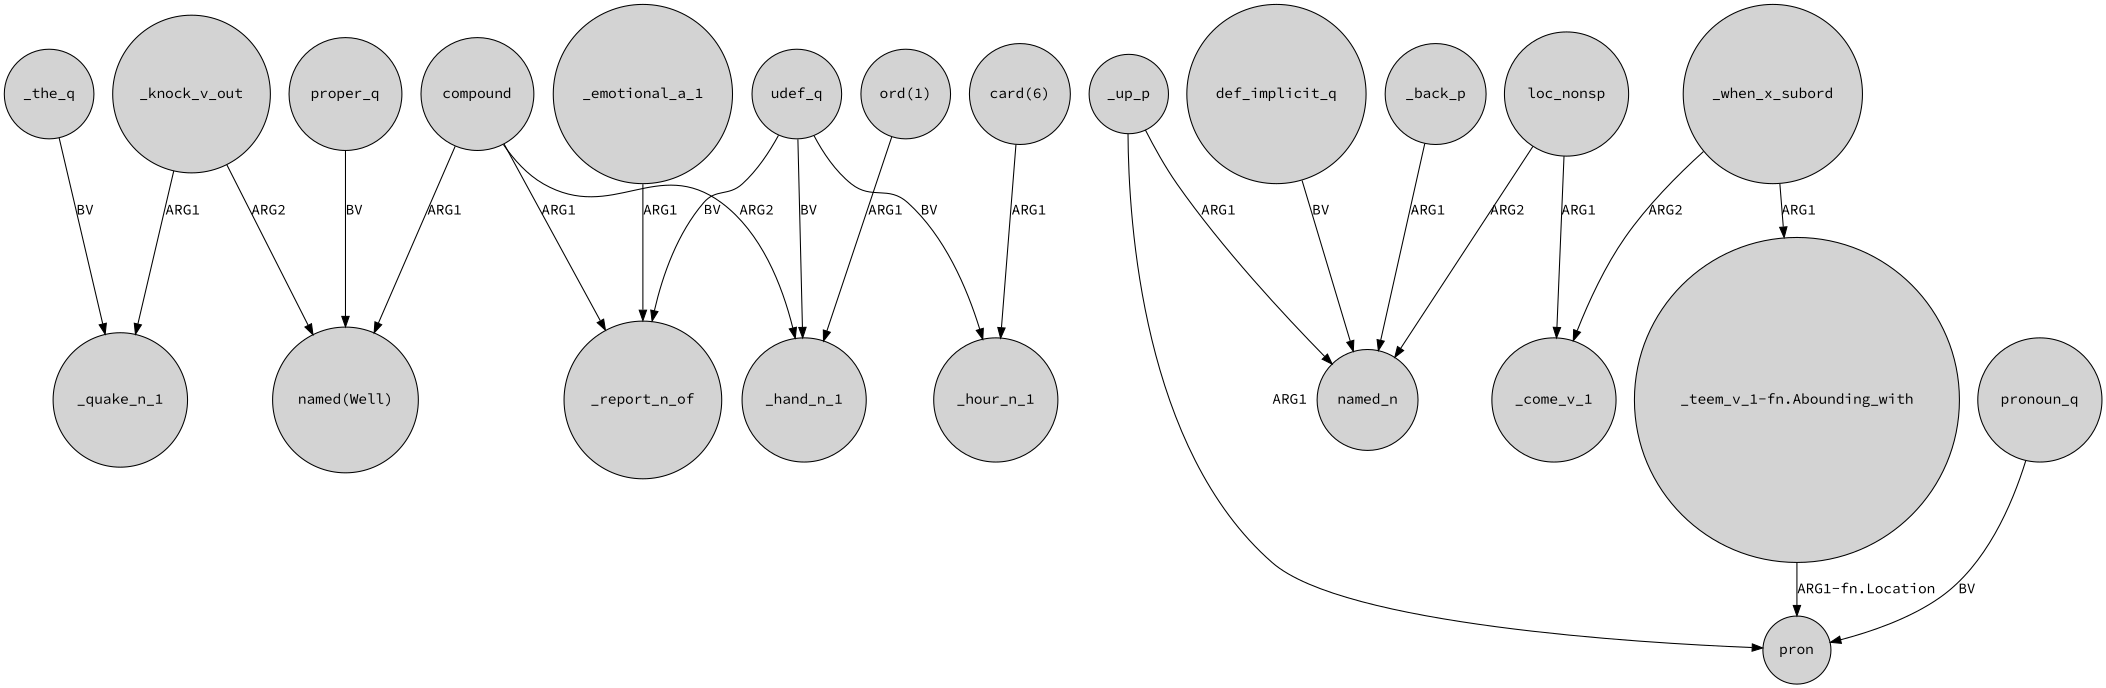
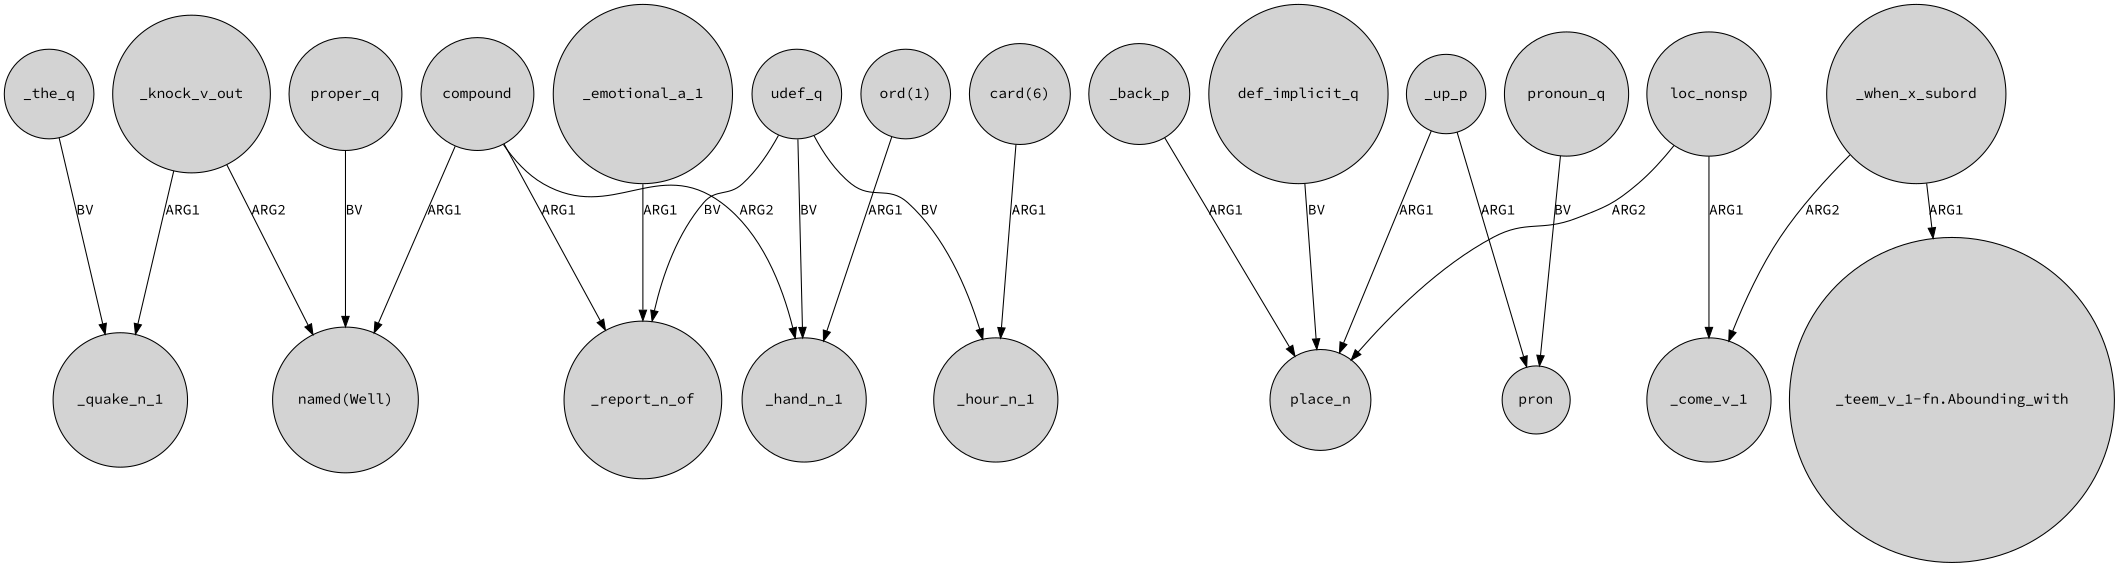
(1368, 400) -> (1320, 400)
(1797, 584) -> none
